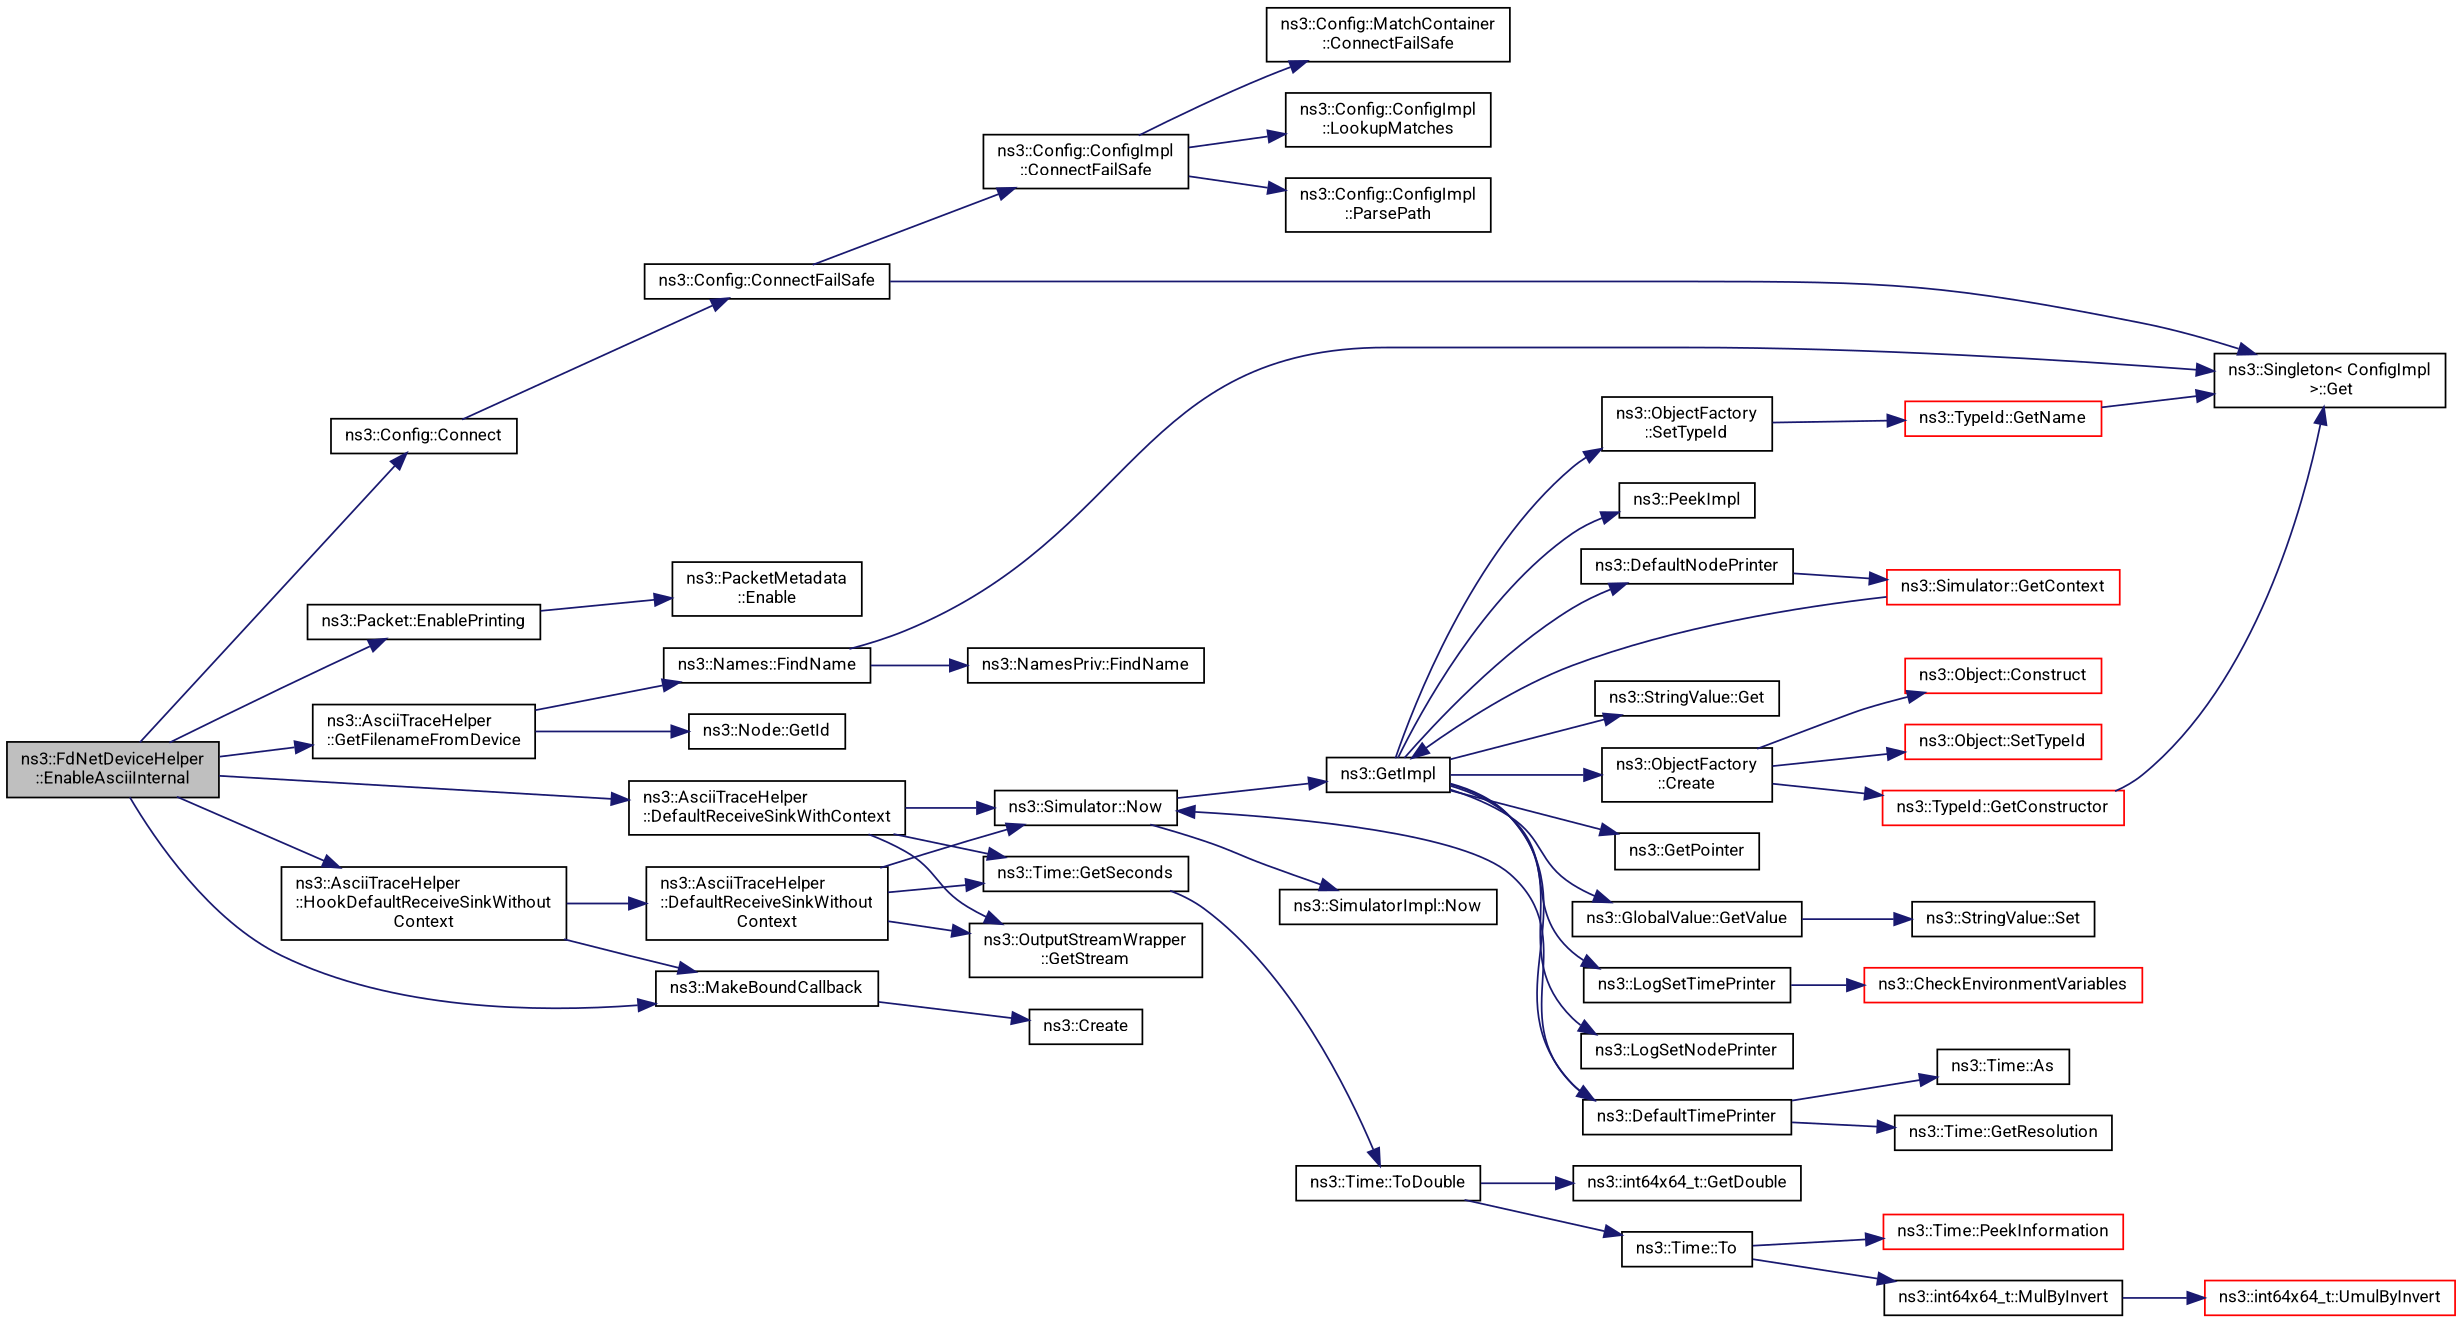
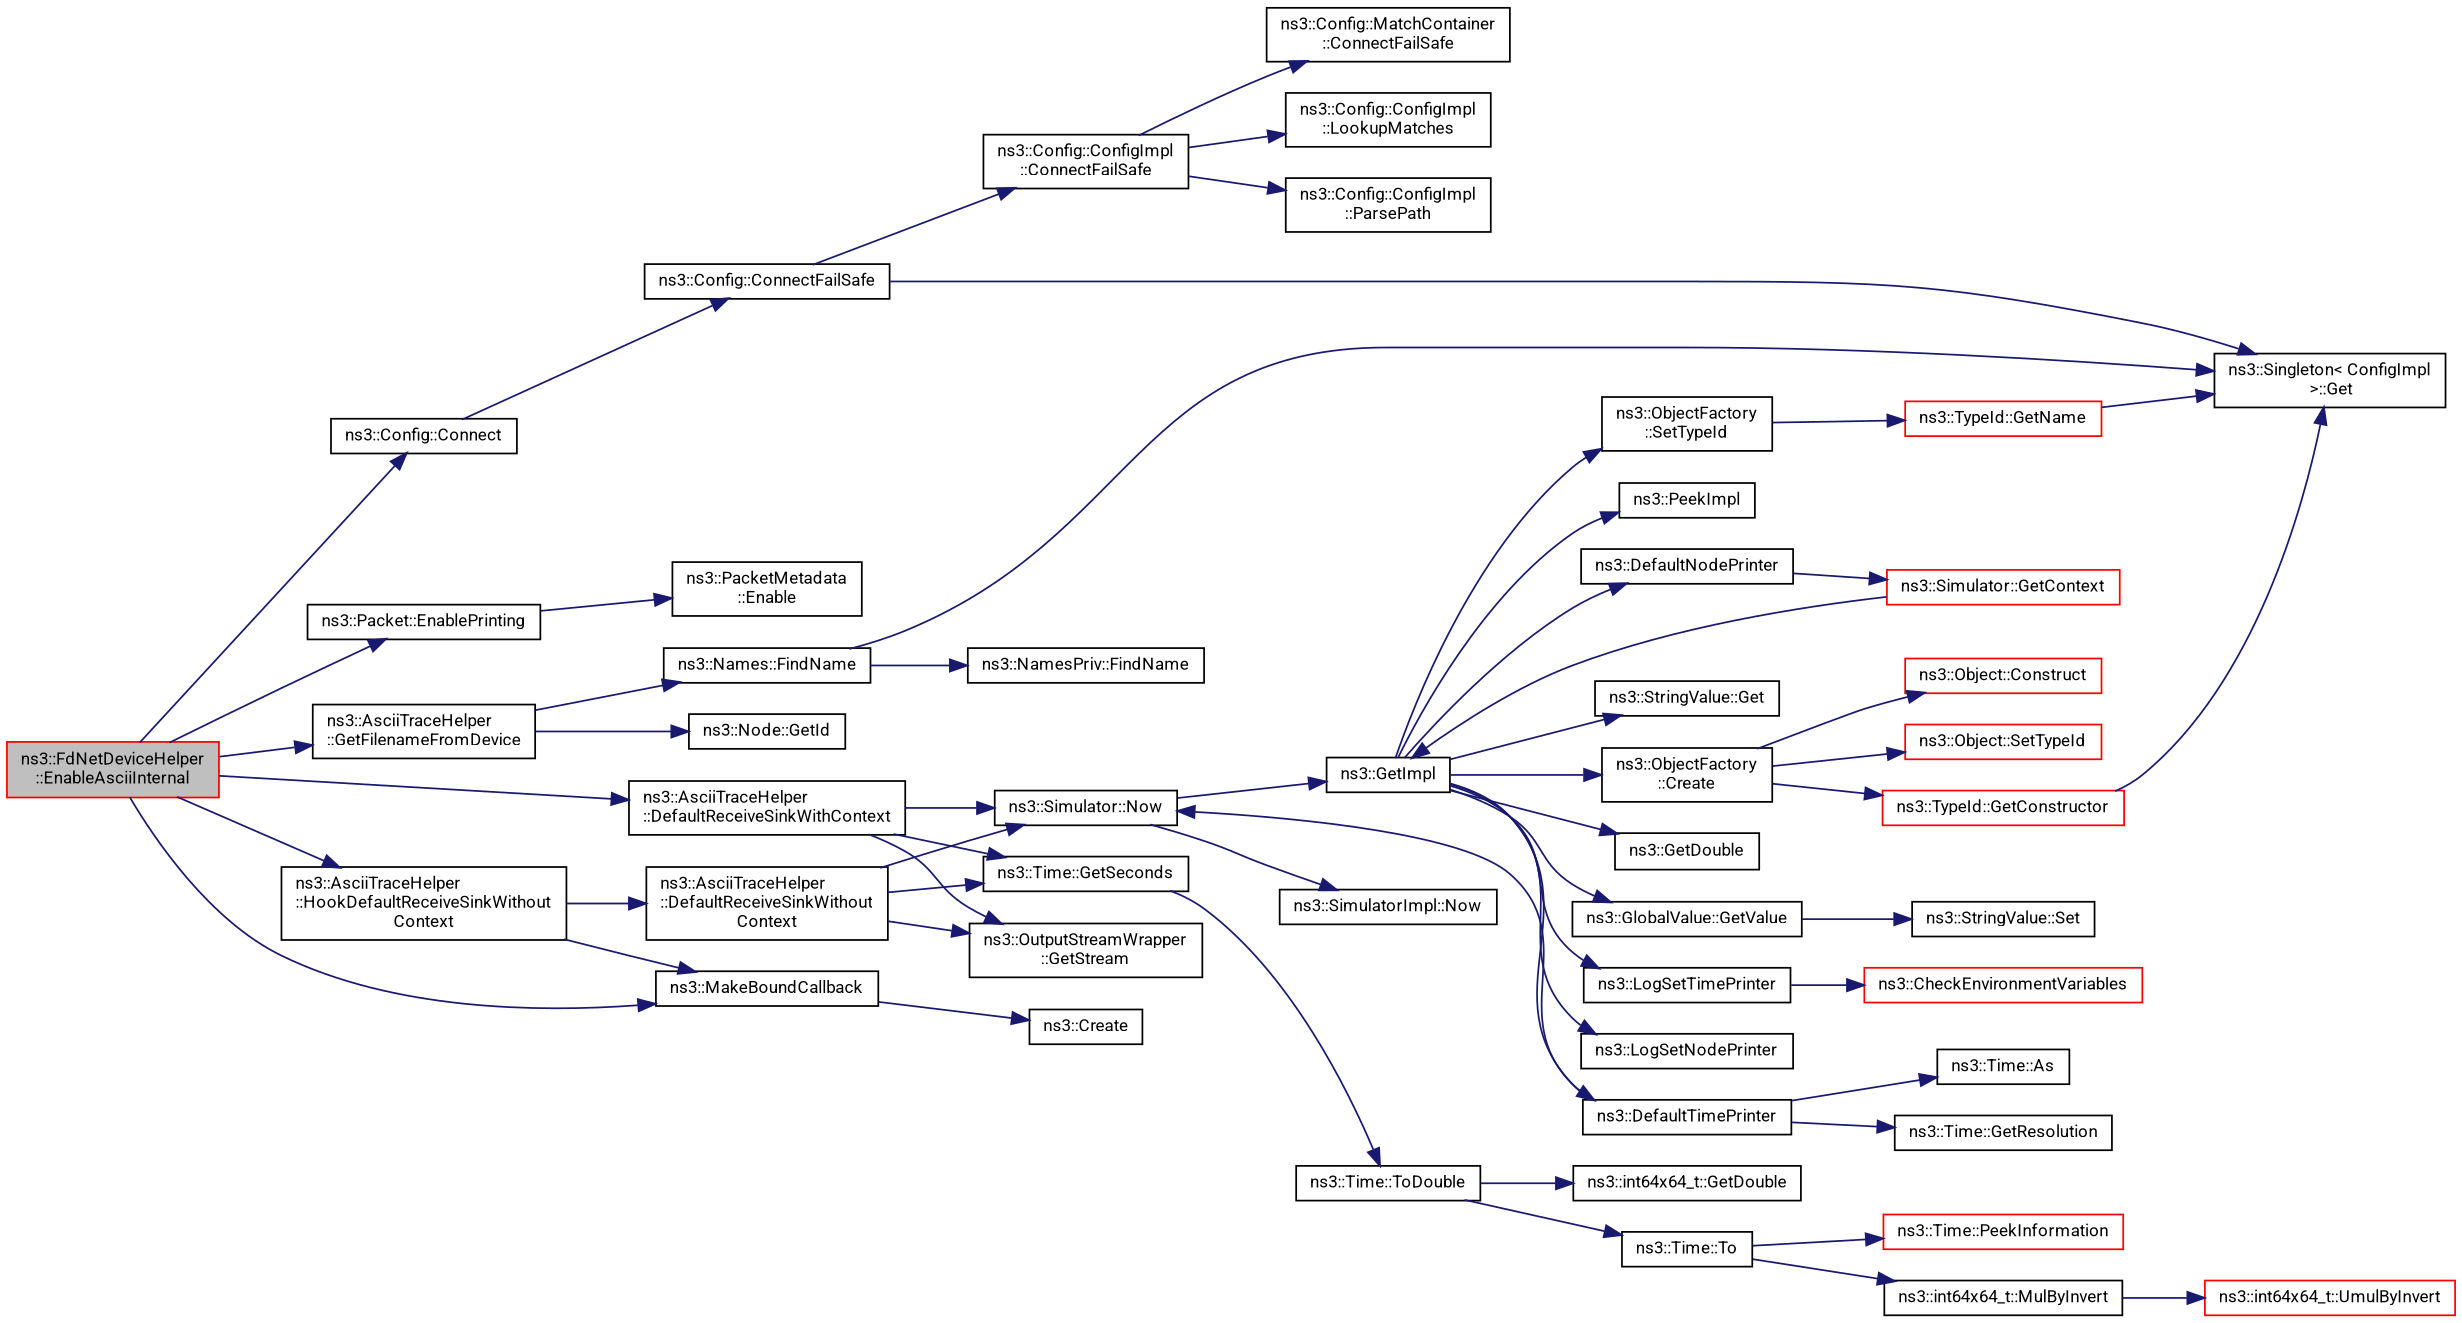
(113, 770) -> (113, 770)
(1687, 851) -> (1687, 851)
